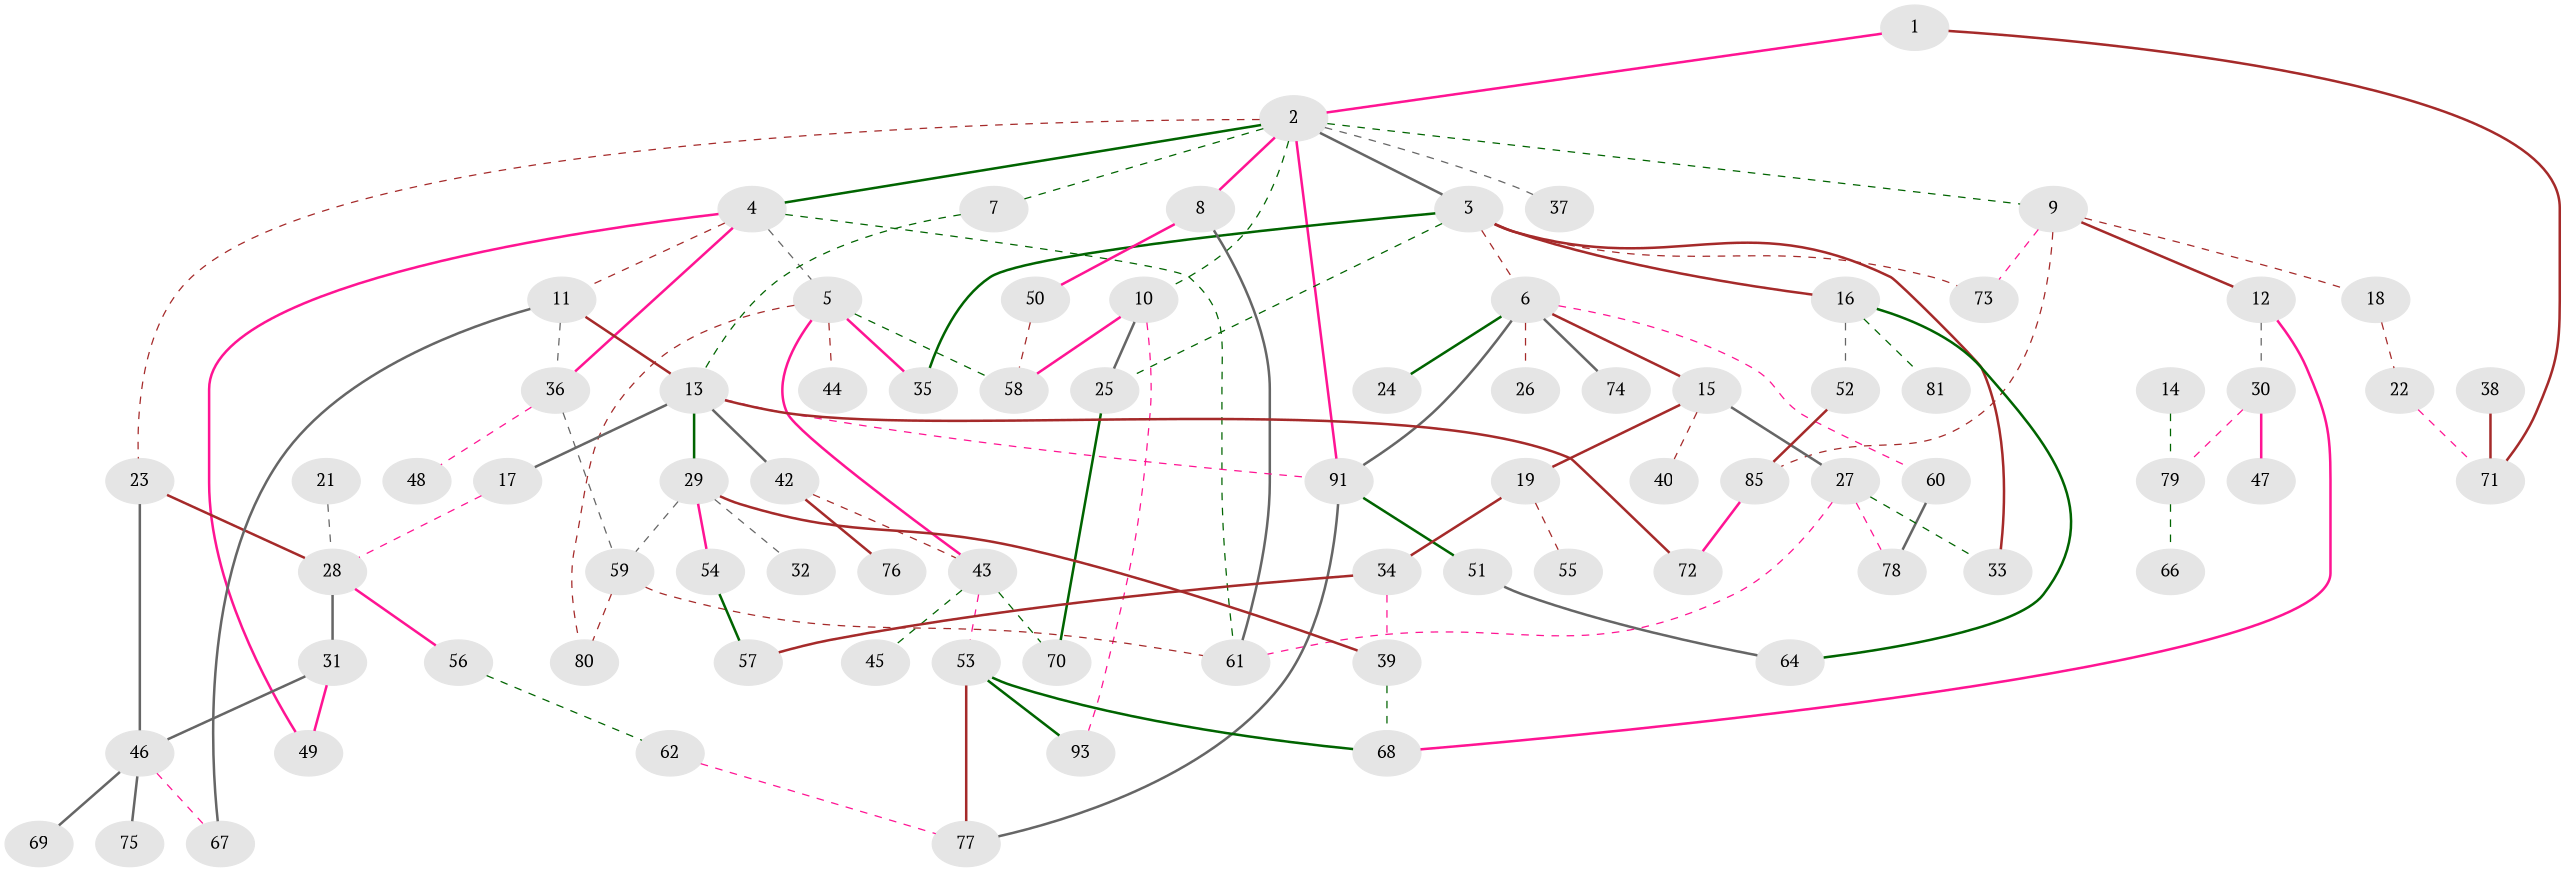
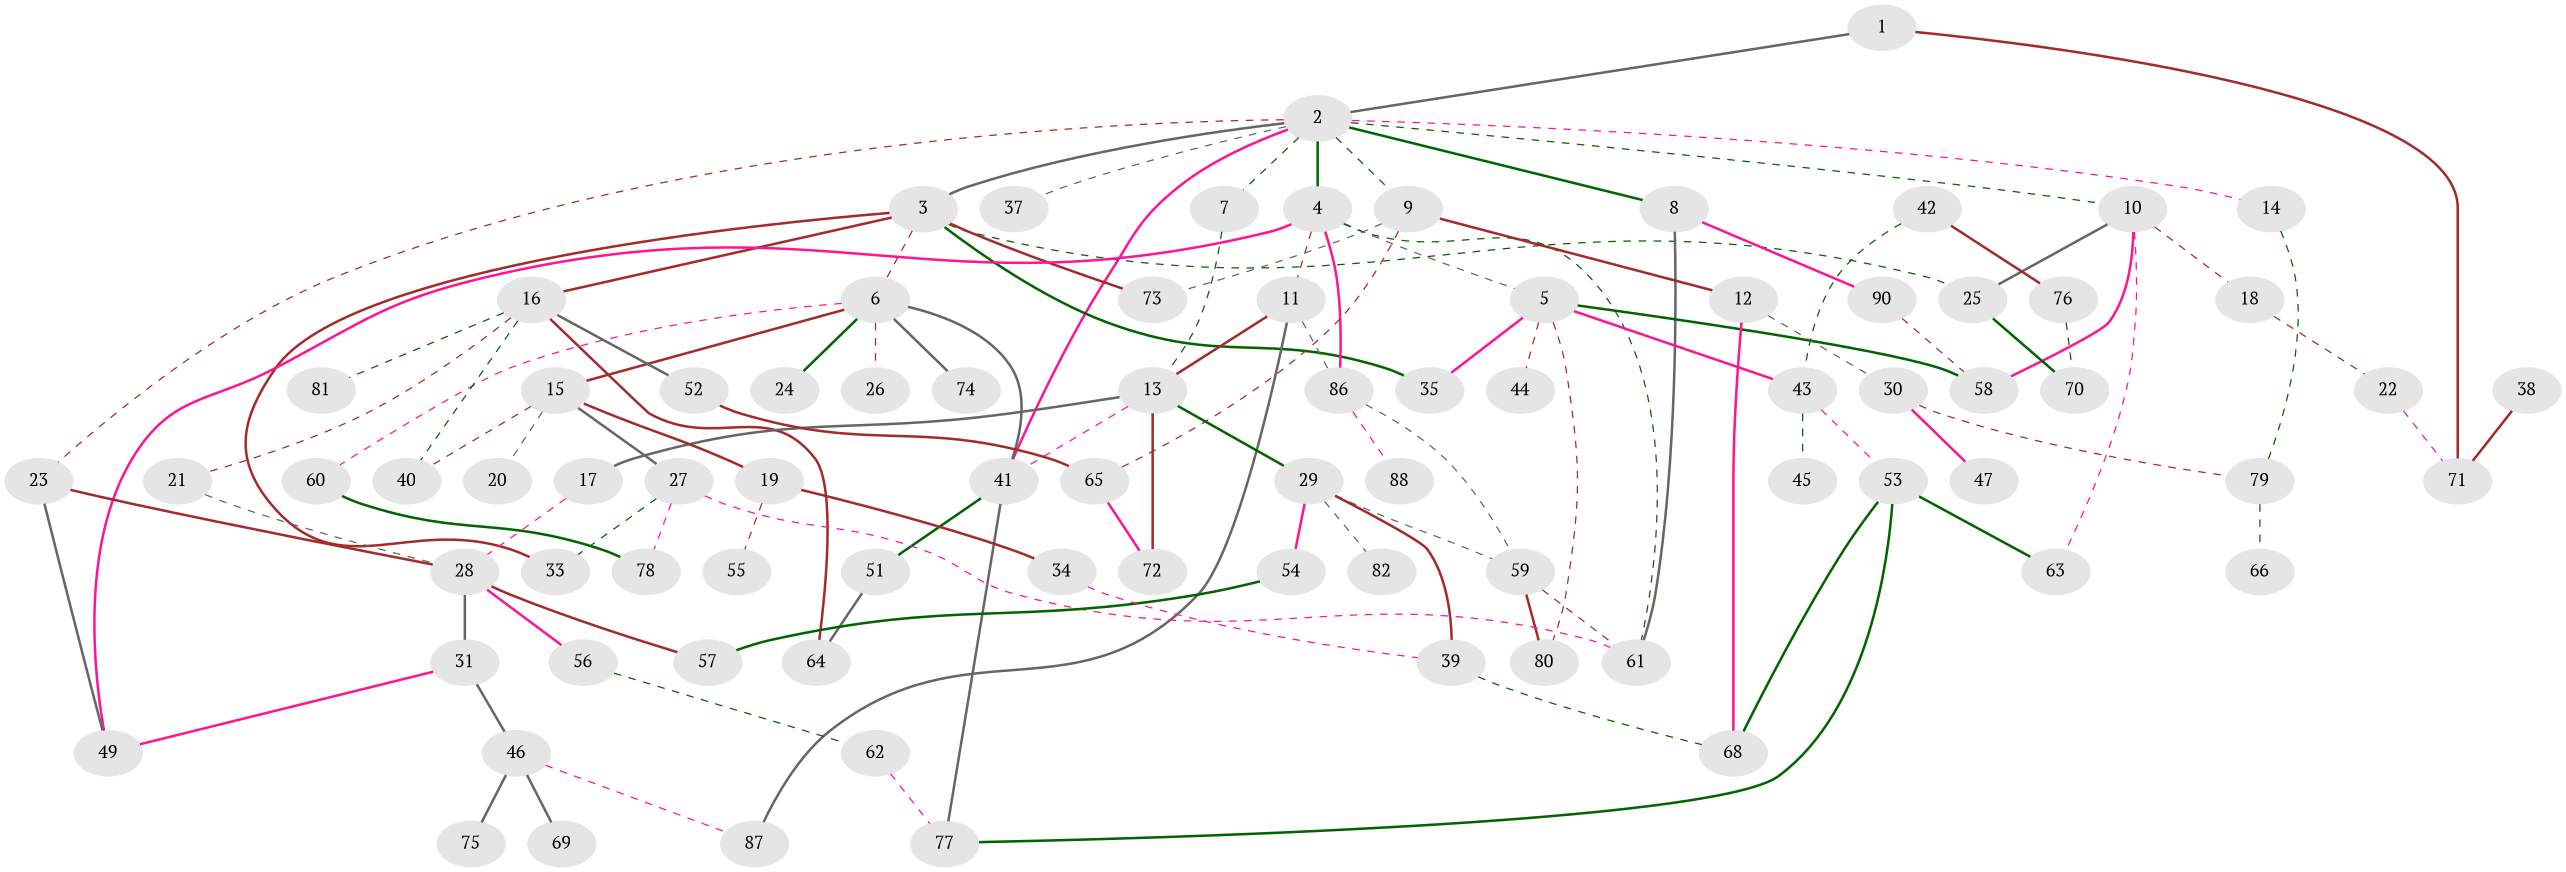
(1604, 73) -> (1600, 73)
none -> (1798, 144)
(1247, 164) -> (1496, 164)
(2216, 252) -> (2191, 255)
(2019, 254) -> (1289, 258)
(1726, 256) -> (1023, 253)
(1035, 300) -> (1882, 300)
(921, 345) -> (1769, 334)
(1845, 345) -> (616, 347)
(556, 391) -> (1339, 391)
none -> (462, 401)
none -> (369, 412)
(739, 436) -> none
(2216, 436) -> (2071, 448)
(417, 481) -> (1400, 481)
none -> (498, 481)
(1339, 481) -> (1004, 481)
(1755, 481) -> (1095, 481)
(874, 521) -> (1831, 286)
(2070, 525) -> (734, 427)
(1912, 531) -> (481, 527)
(801, 572) -> (1382, 572)
(1079, 603) -> (584, 622)
(140, 617) -> (73, 617)
(602, 617) -> (1532, 617)
(1021, 619) -> (2068, 338)
(966, 753) -> (1532, 818)
(1081, 753) -> (2056, 572)
(220, 844) -> (755, 844)
